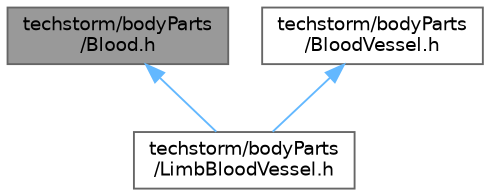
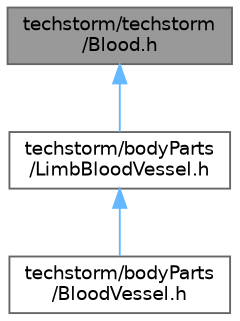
(118, 36) -> (120, 36)
(301, 105) -> (120, 232)
